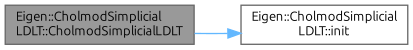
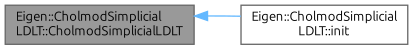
(211, 34) -> (224, 16)
